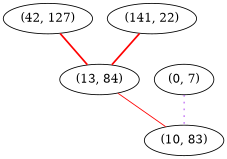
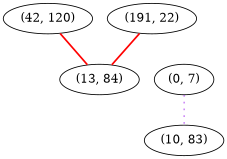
(48, 19) -> (48, 19)
(152, 19) -> (152, 19)
(142, 110) -> none
